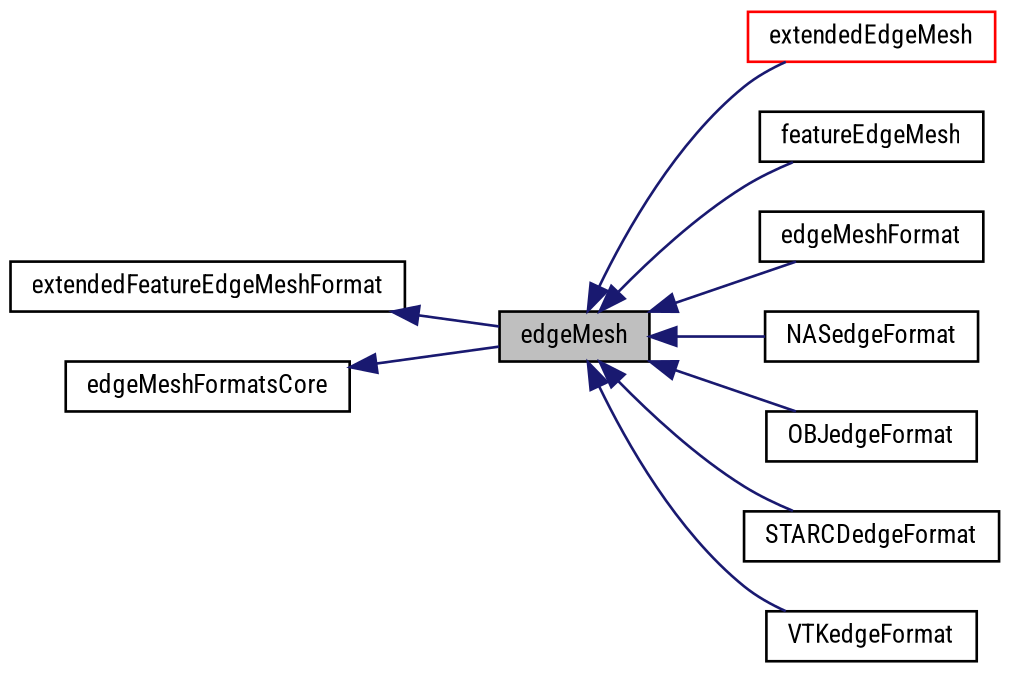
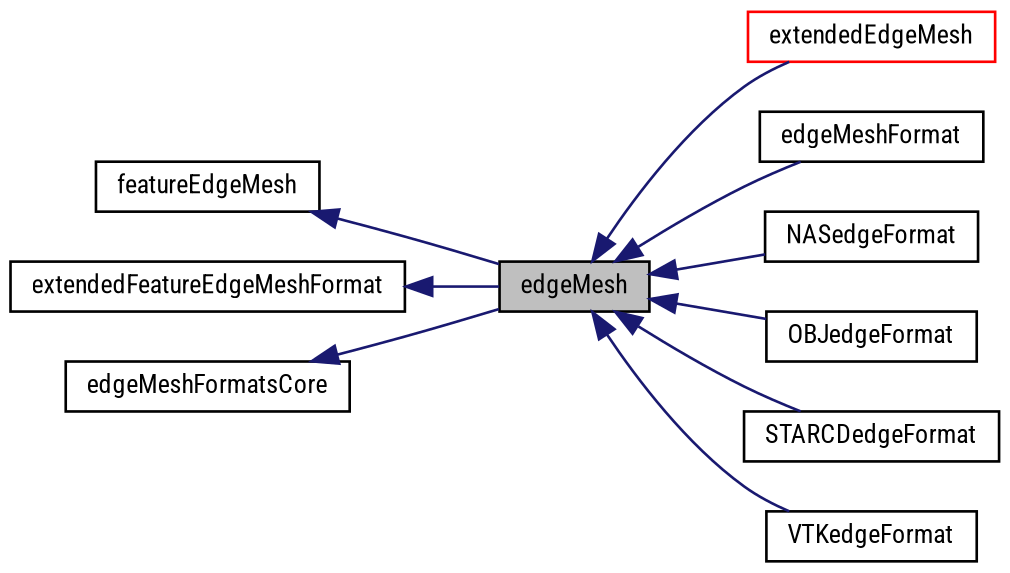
(700, 218) -> (418, 240)
